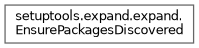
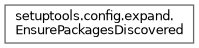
(99, 24) -> (99, 24)
